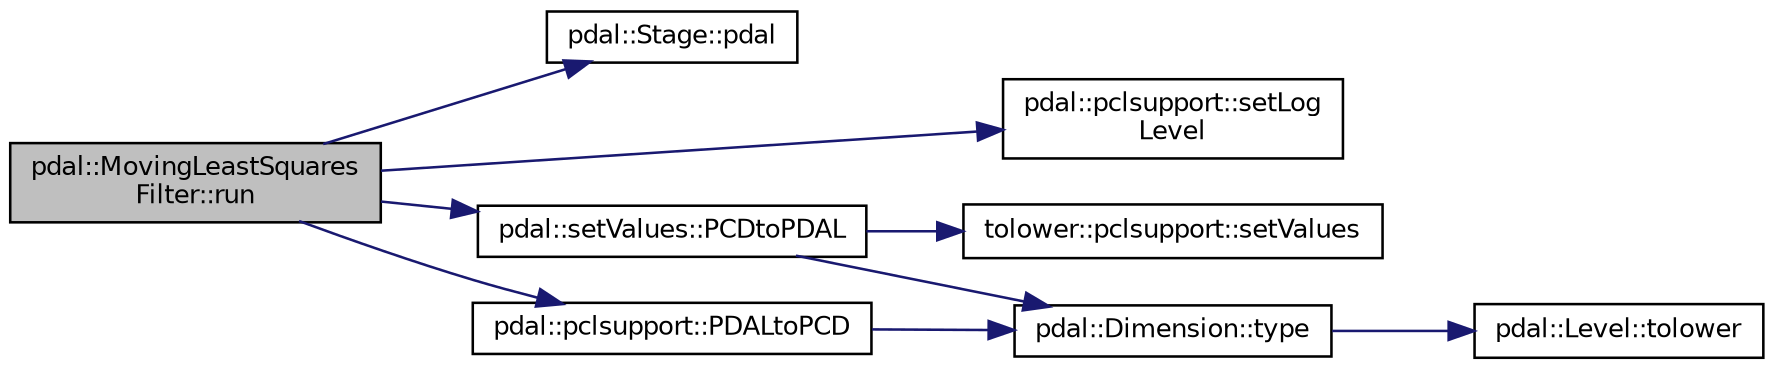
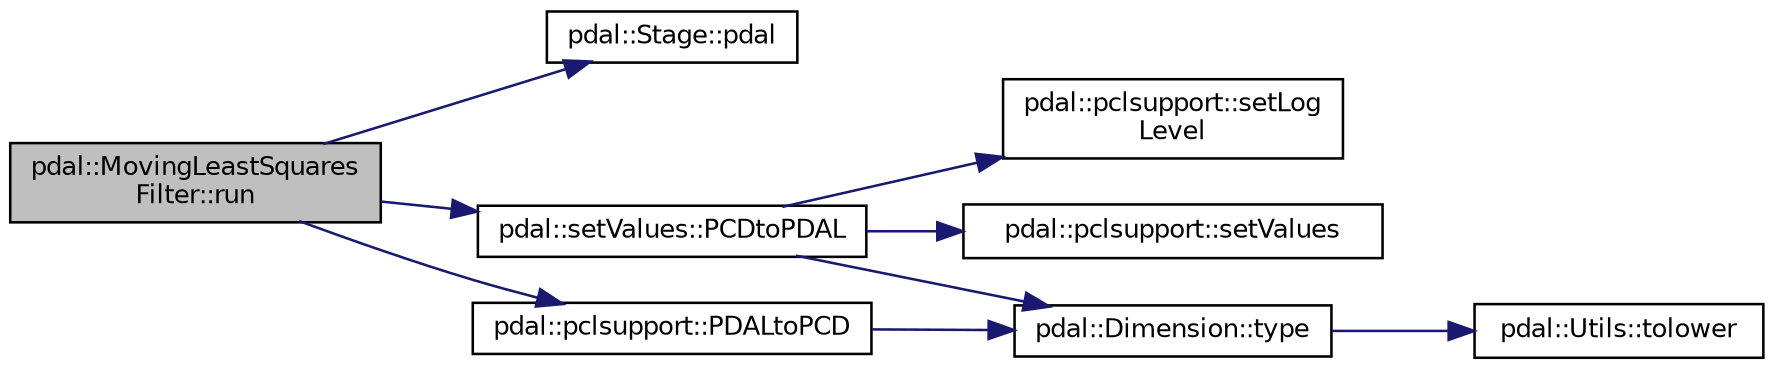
(679, 151) -> (880, 185)
(1173, 231) -> (1173, 231)
(1619, 331) -> (1619, 331)
